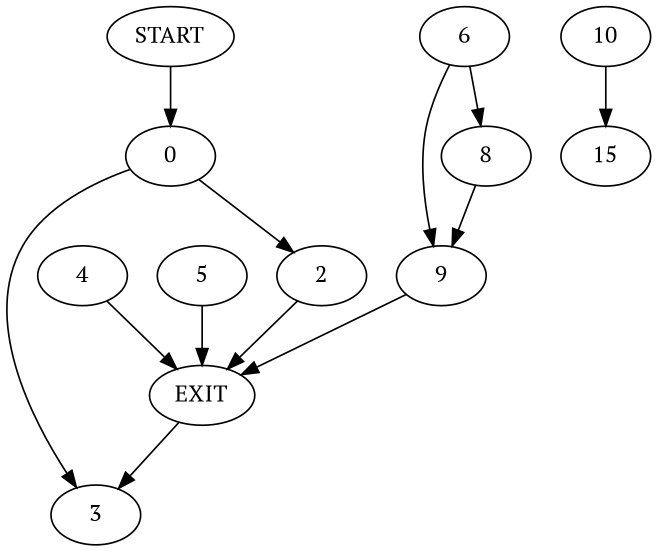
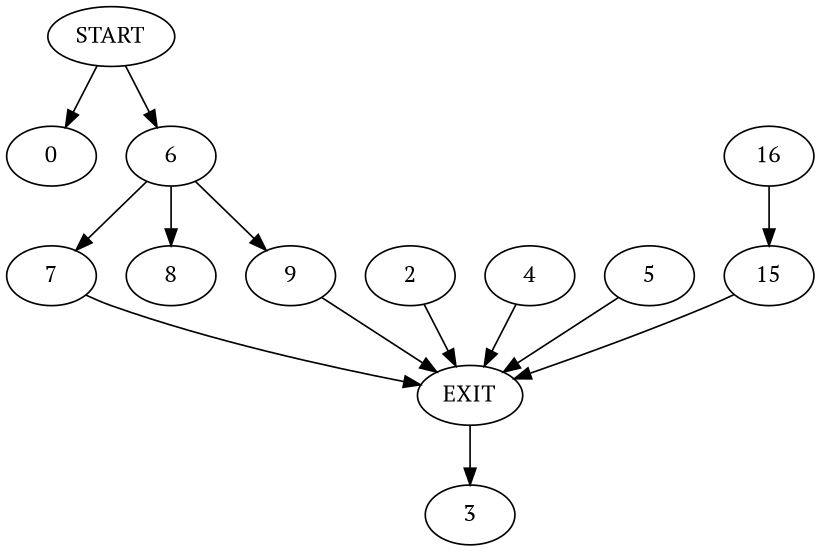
(606, 37) -> (769, 156)
none -> (137, 89)
(467, 208) -> none
(239, 211) -> none
none -> (51, 276)
(8, 298) -> none
none -> (633, 336)
